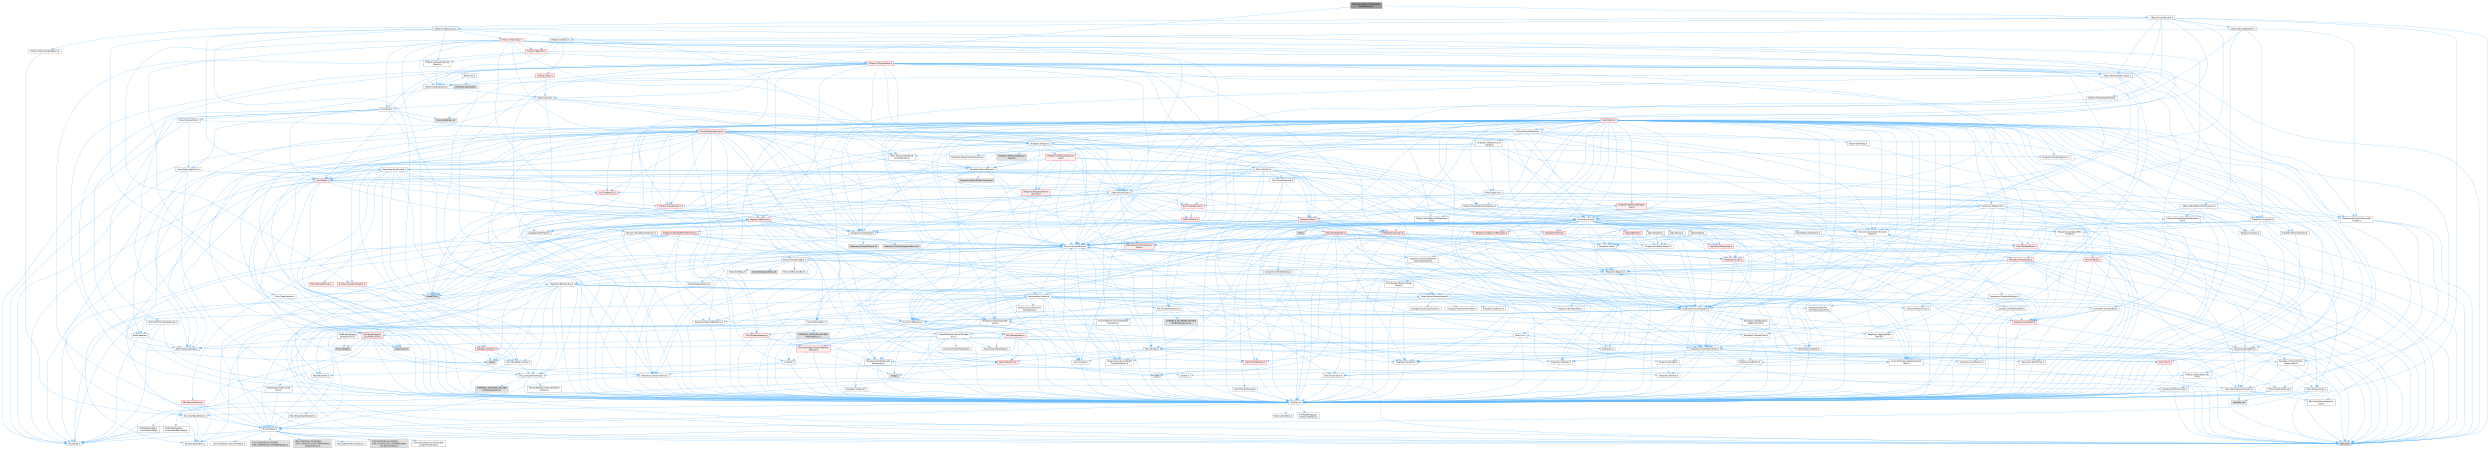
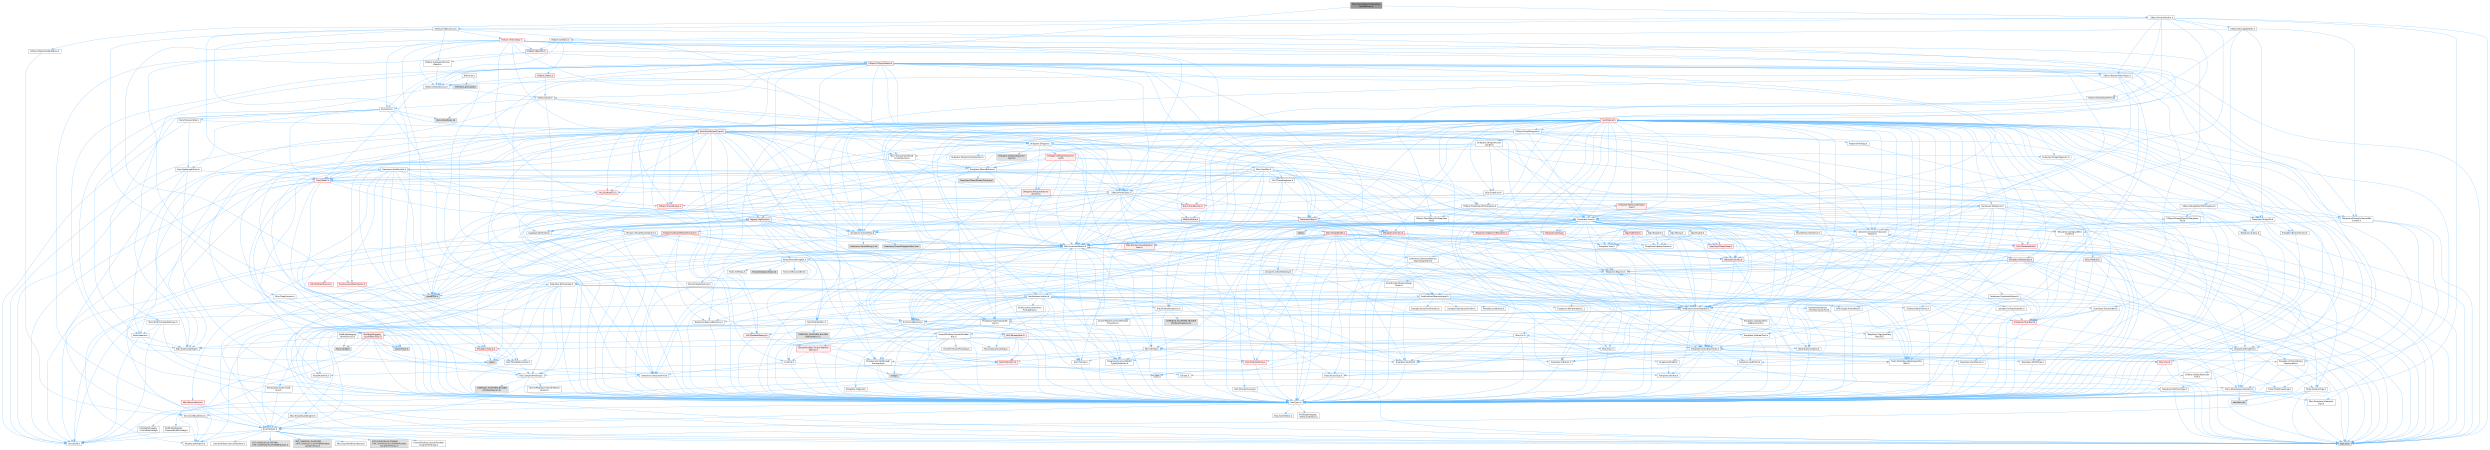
(1192, 212) -> (1232, 192)
none -> (1849, 309)
